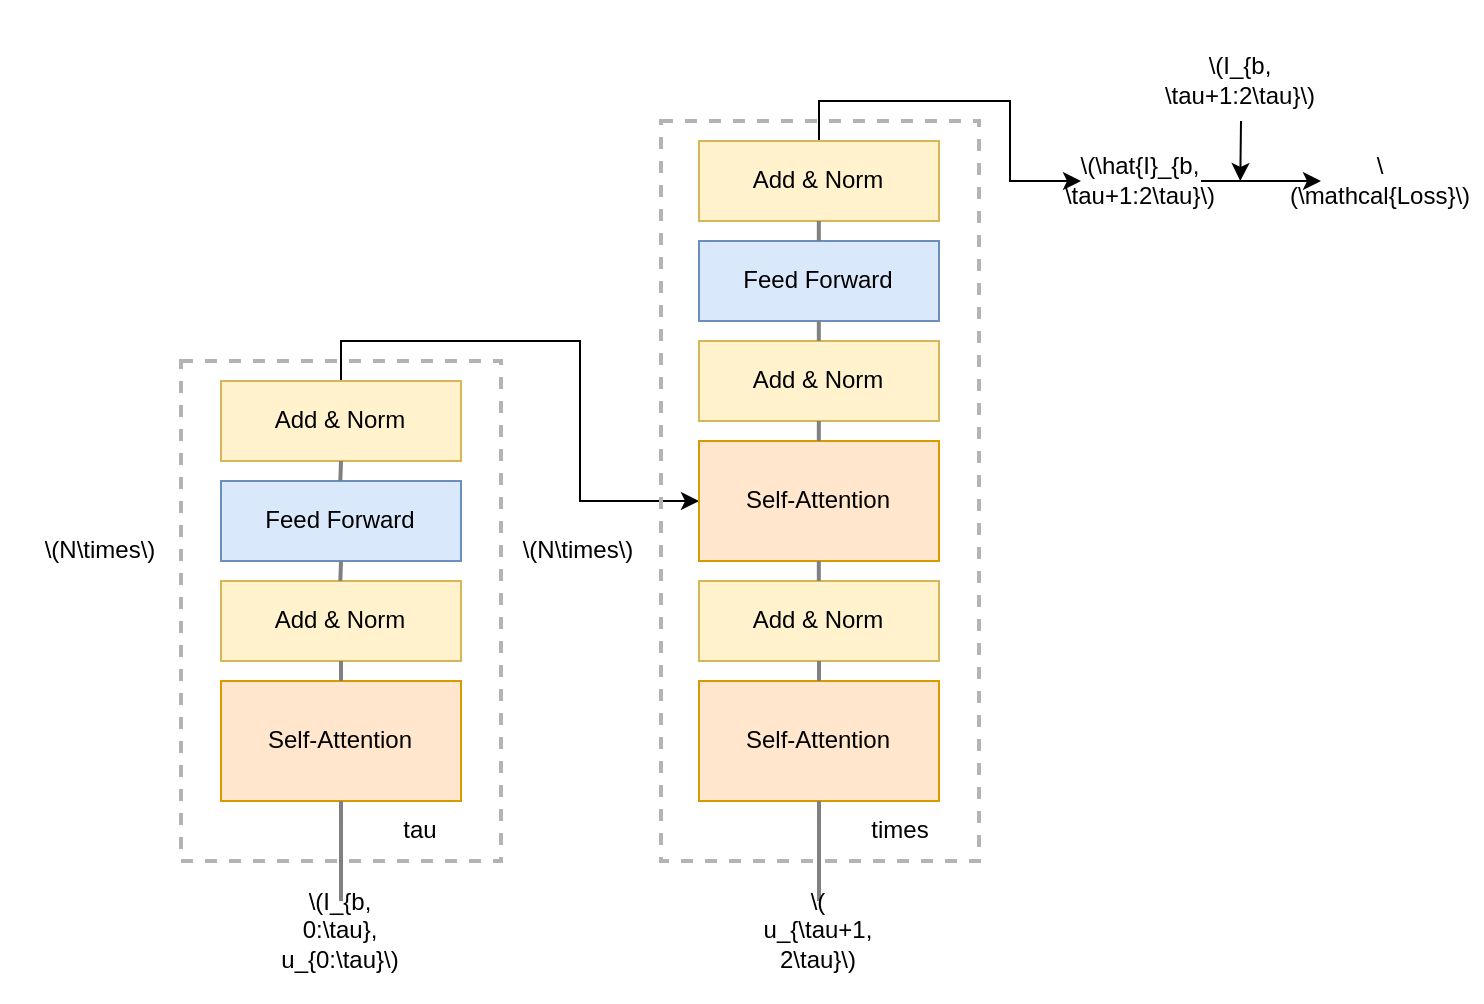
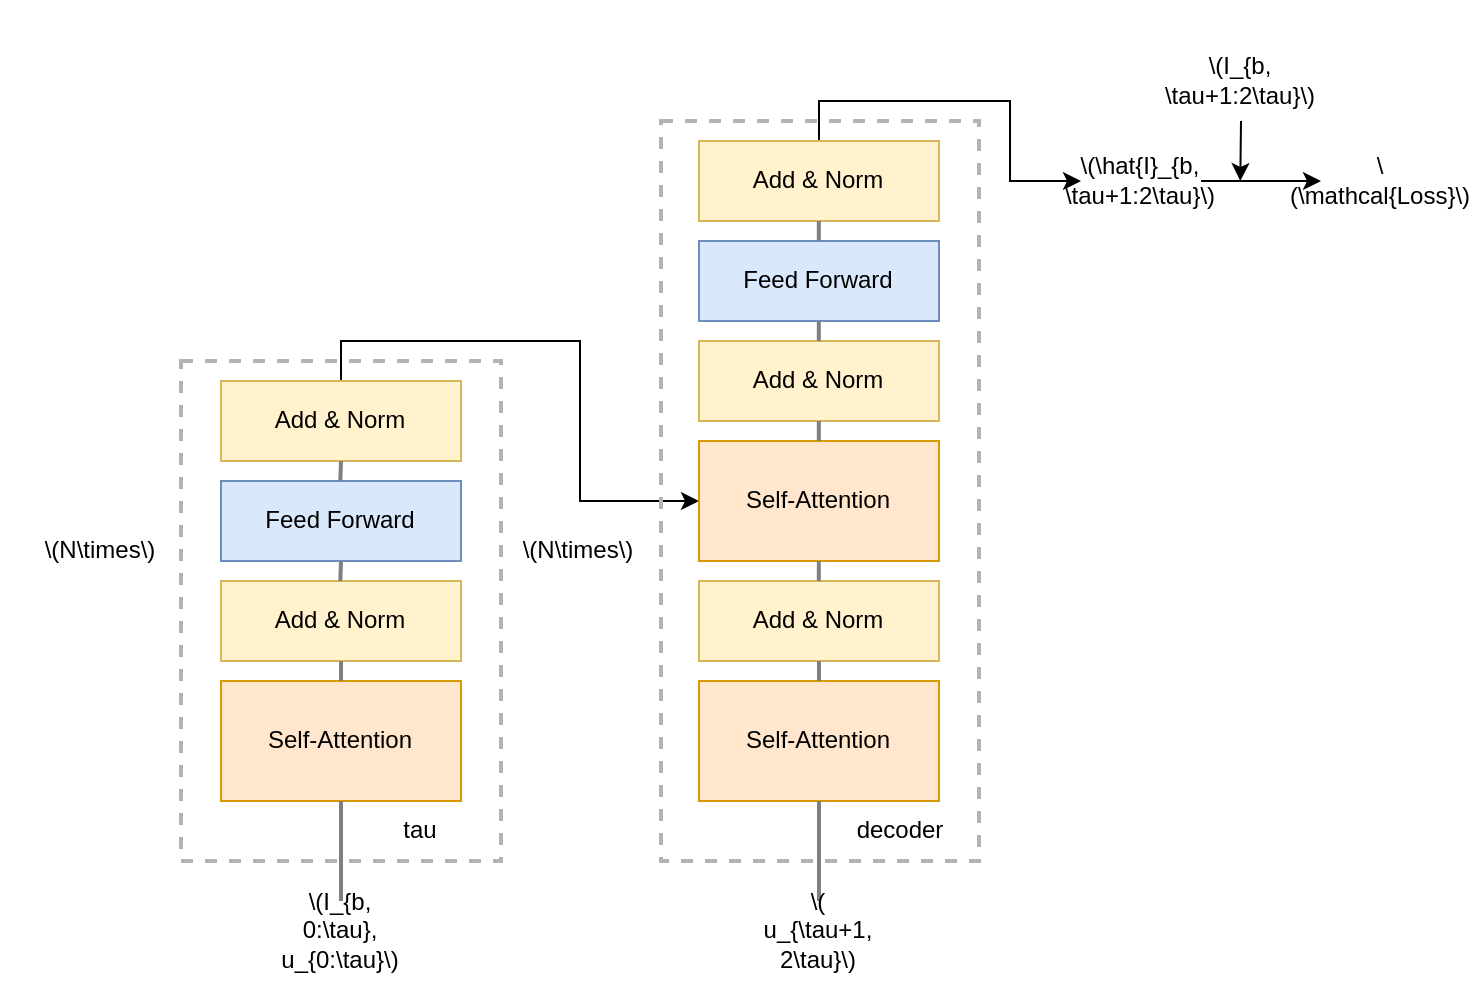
(901, 831) -> (901, 831)
